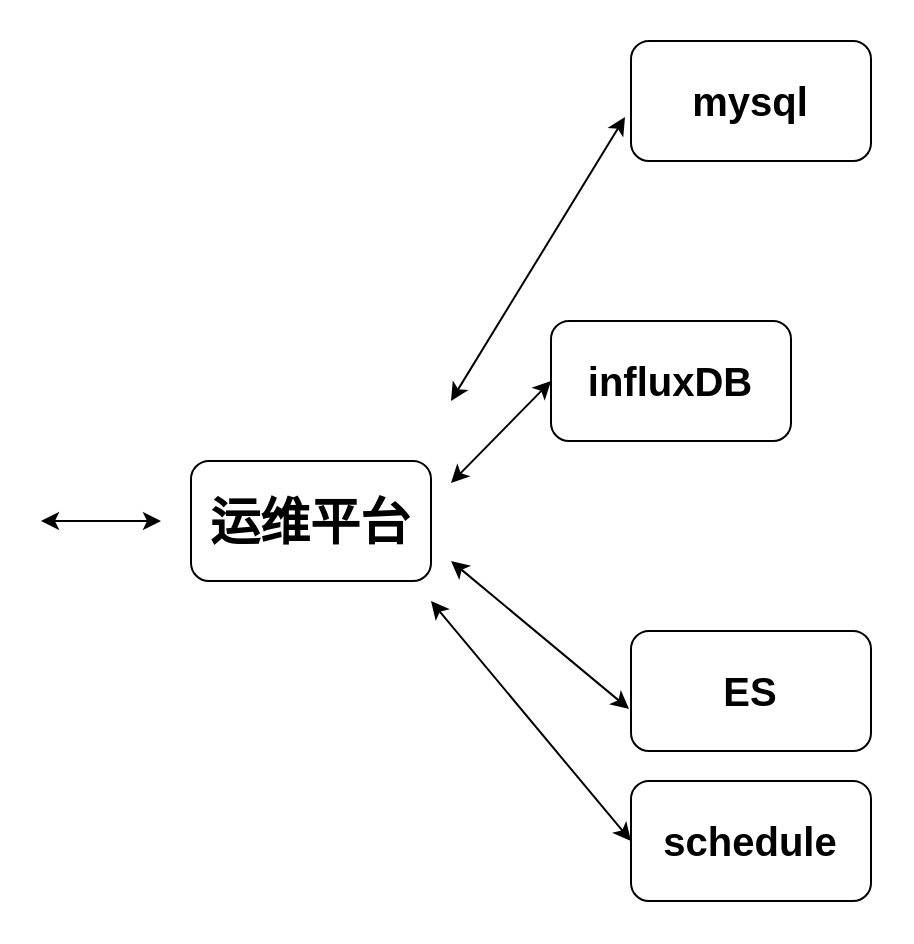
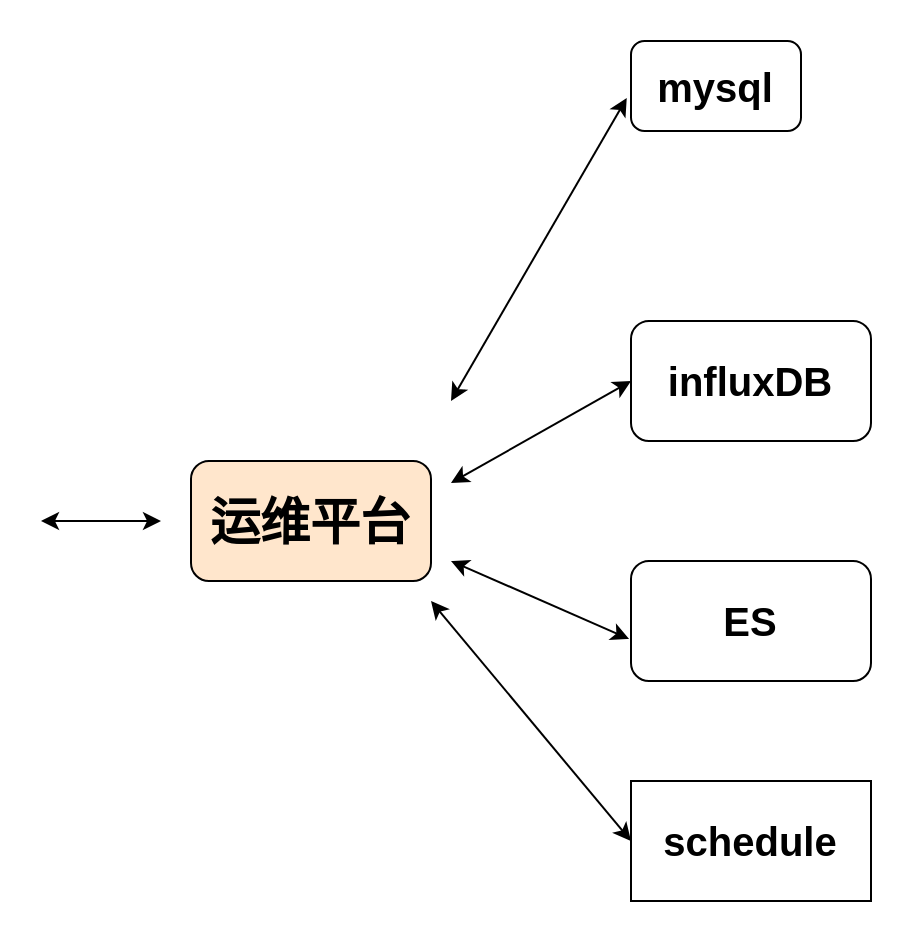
(751, 101) -> (716, 86)
(671, 381) -> (751, 381)
(311, 521) -> (311, 521)
(751, 691) -> (751, 621)
(751, 841) -> (751, 841)
